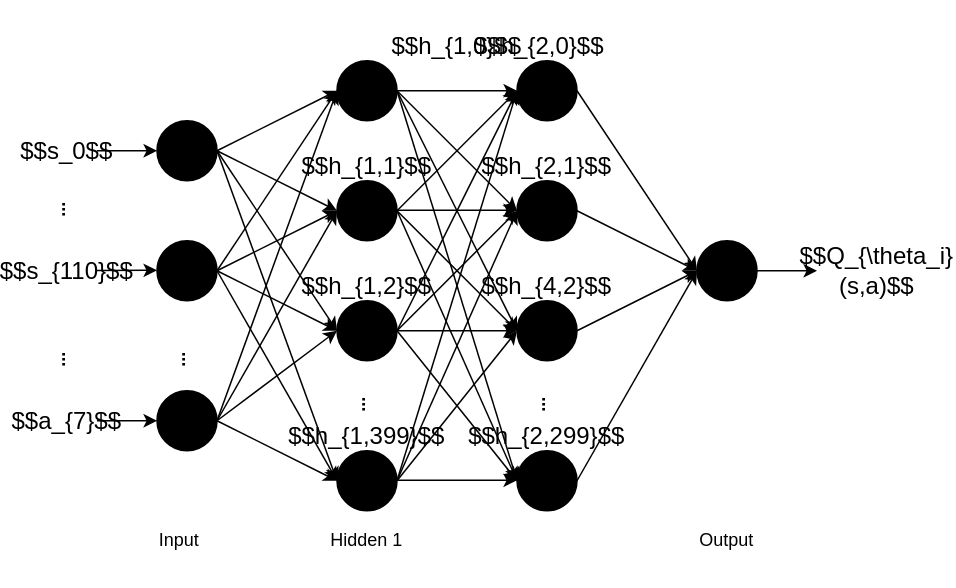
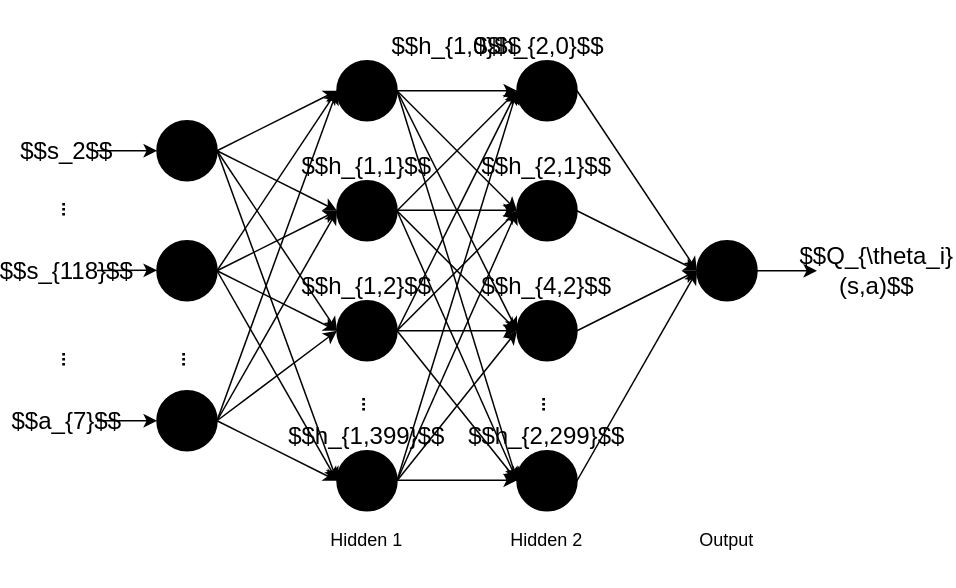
(67, 151) -> (67, 151)
(67, 271) -> (67, 271)
(179, 541) -> none
none -> (547, 541)
